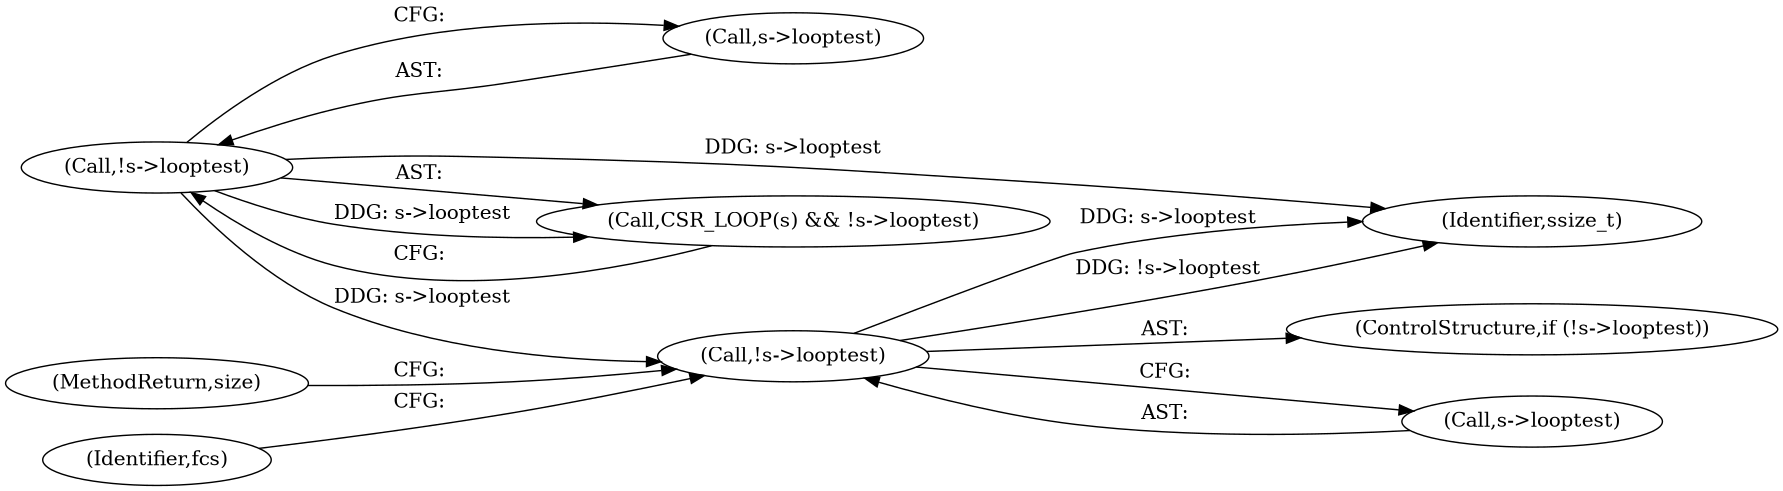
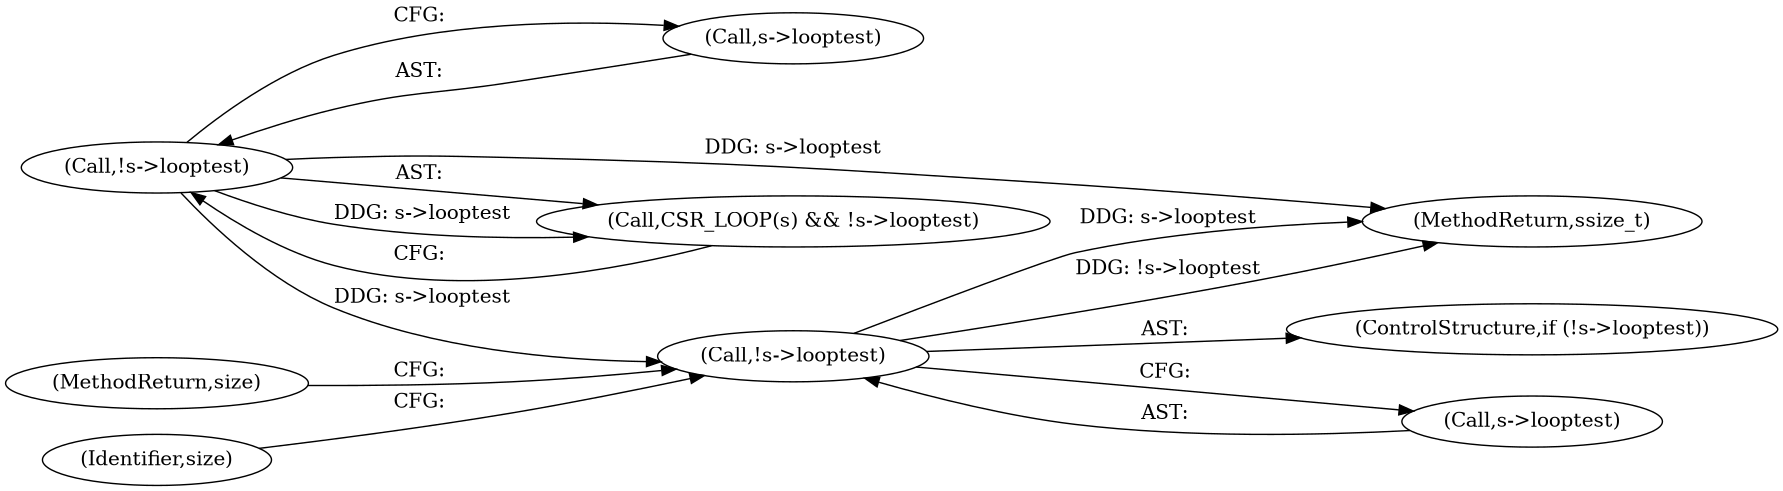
(1532, 221) -> (1532, 221)
(157, 460) -> (157, 460)
